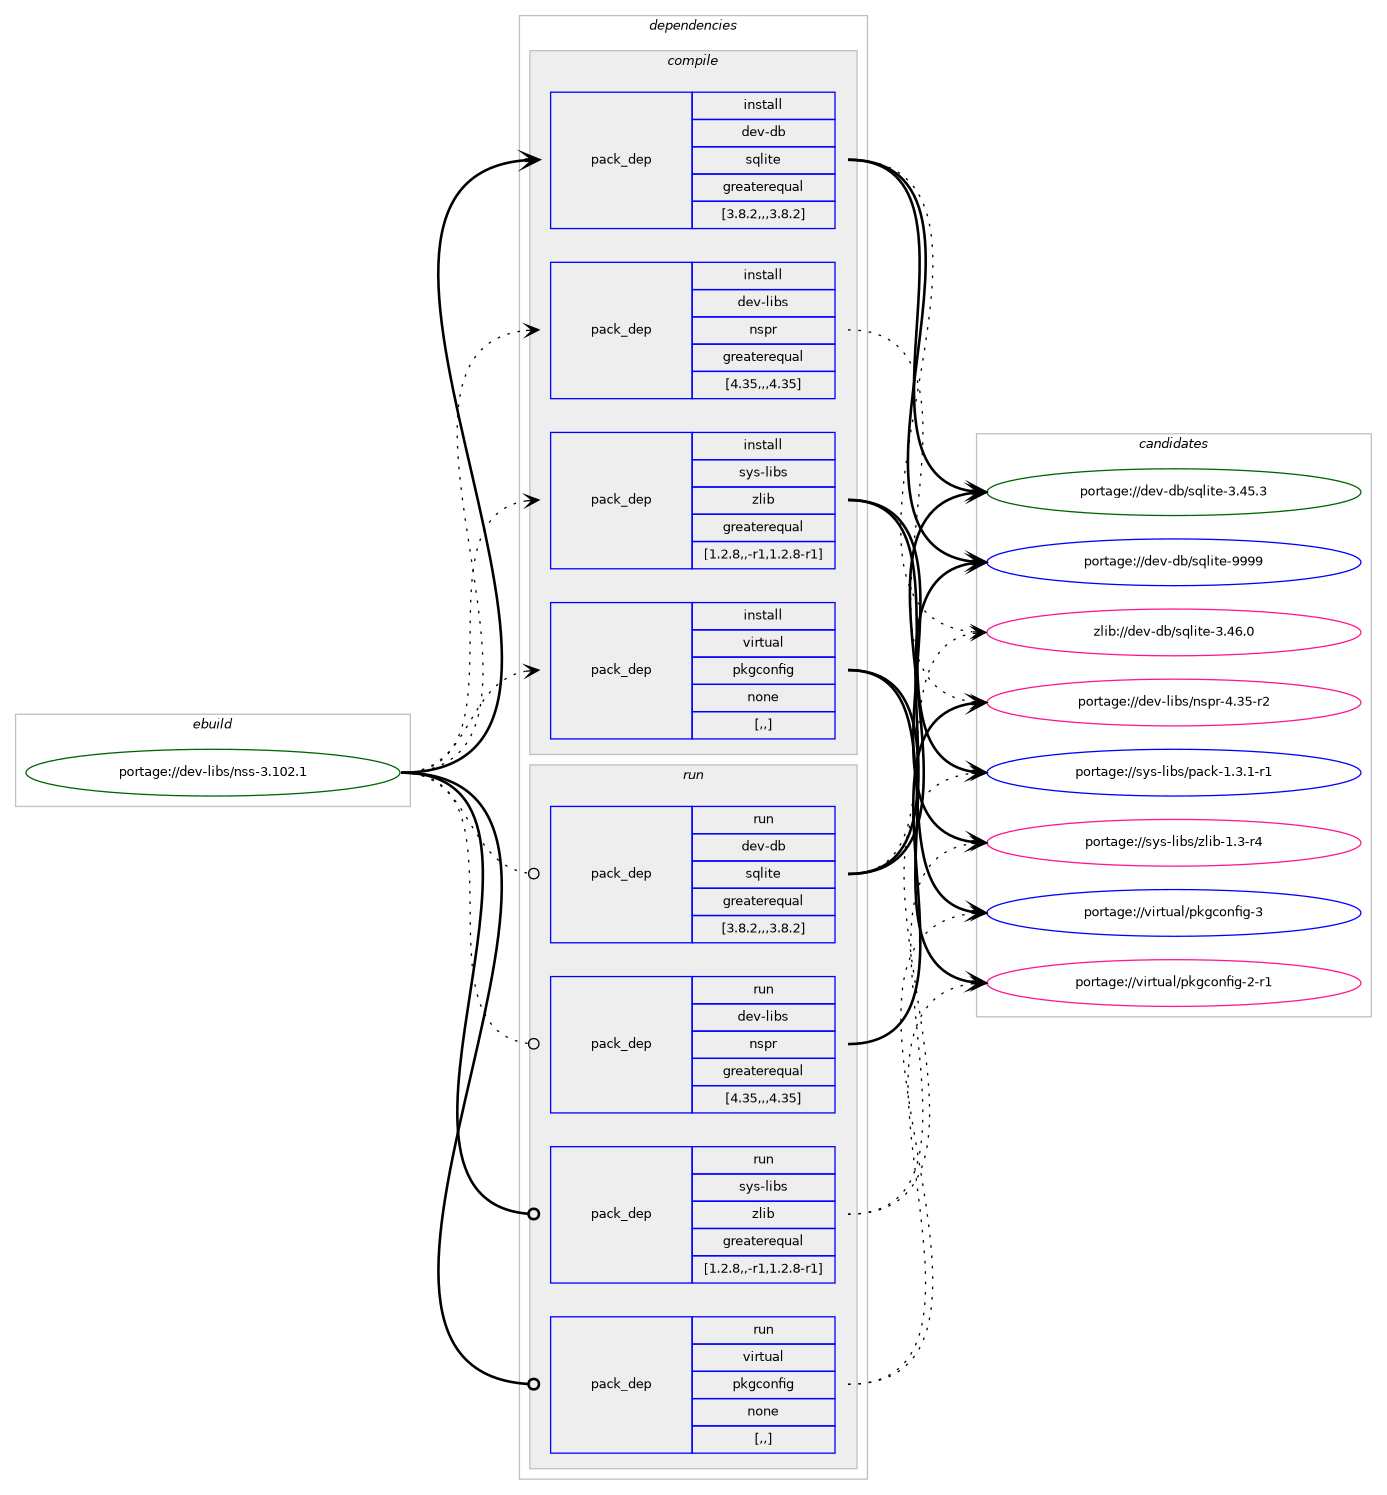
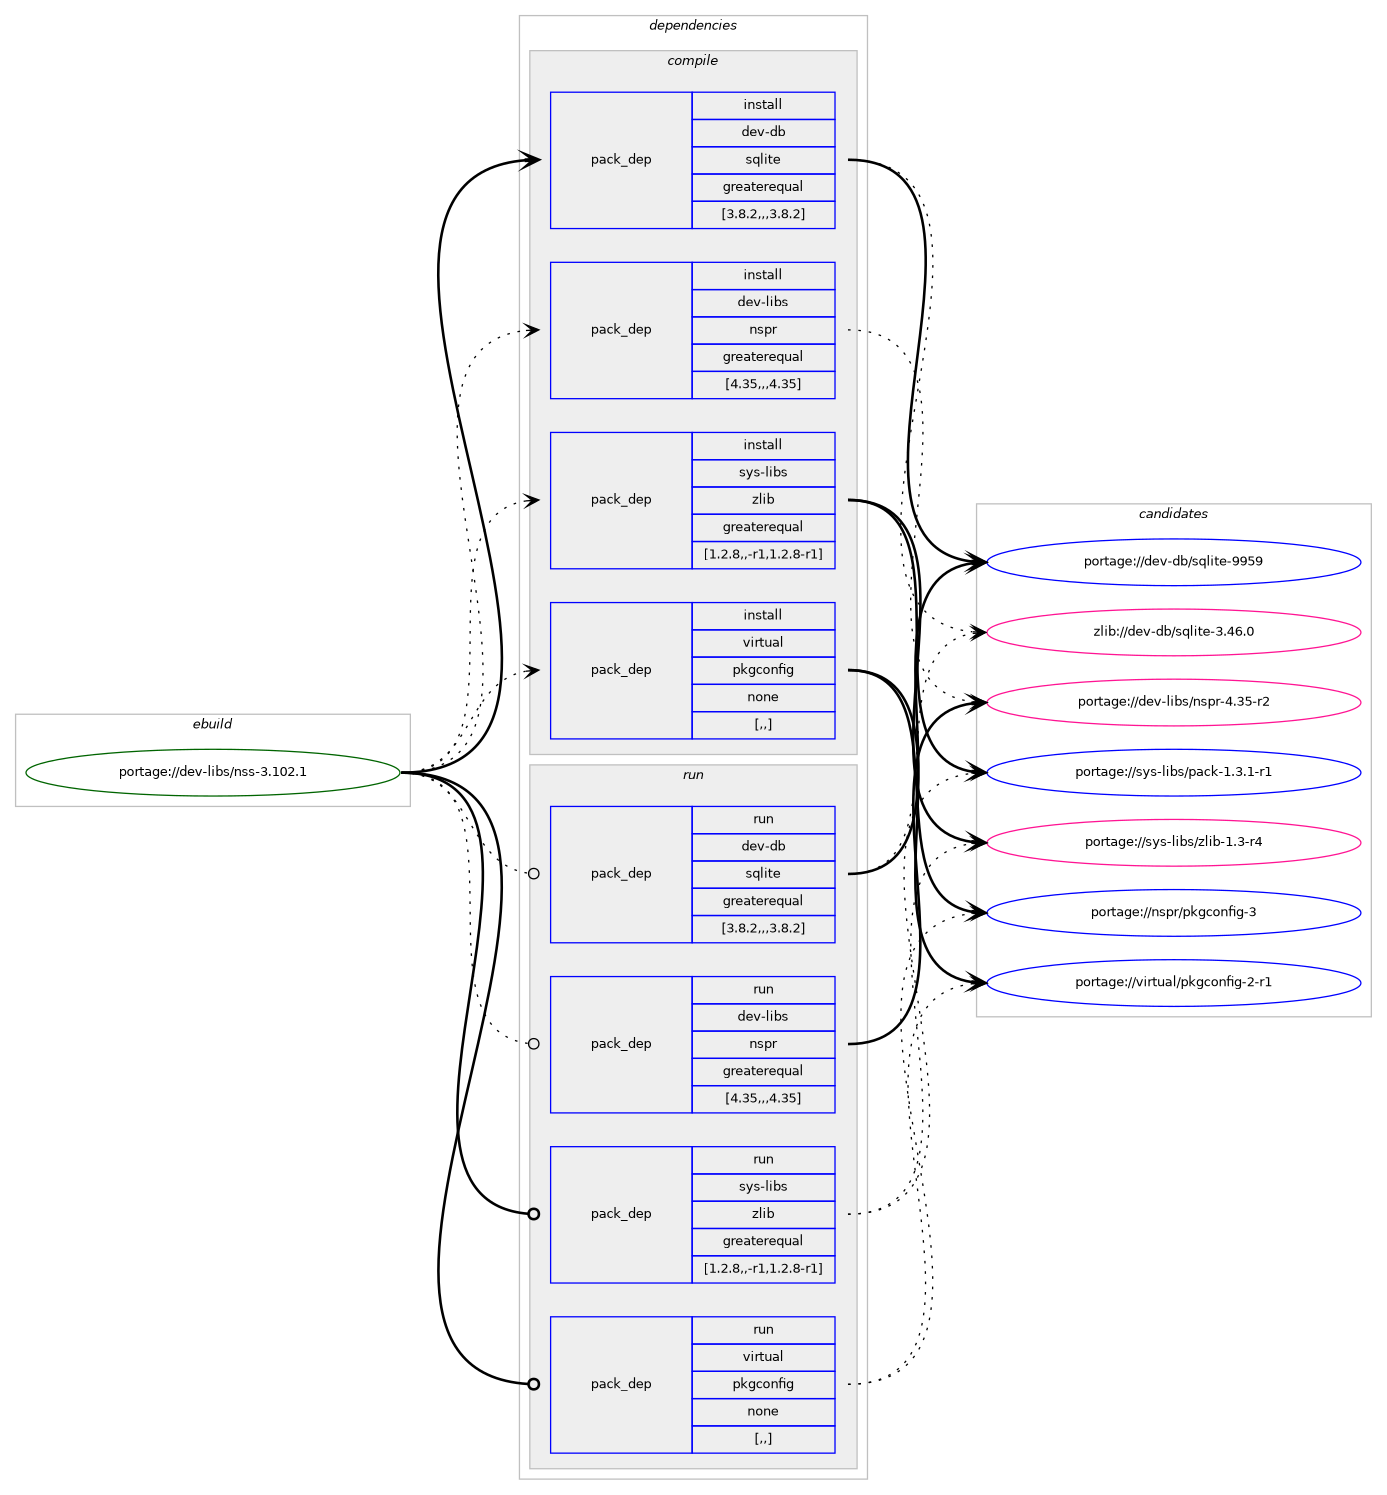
(1174, 492) -> none
(1174, 562) -> (1174, 562)
(1174, 913) -> (1174, 913)
(1174, 983) -> (1174, 983)
